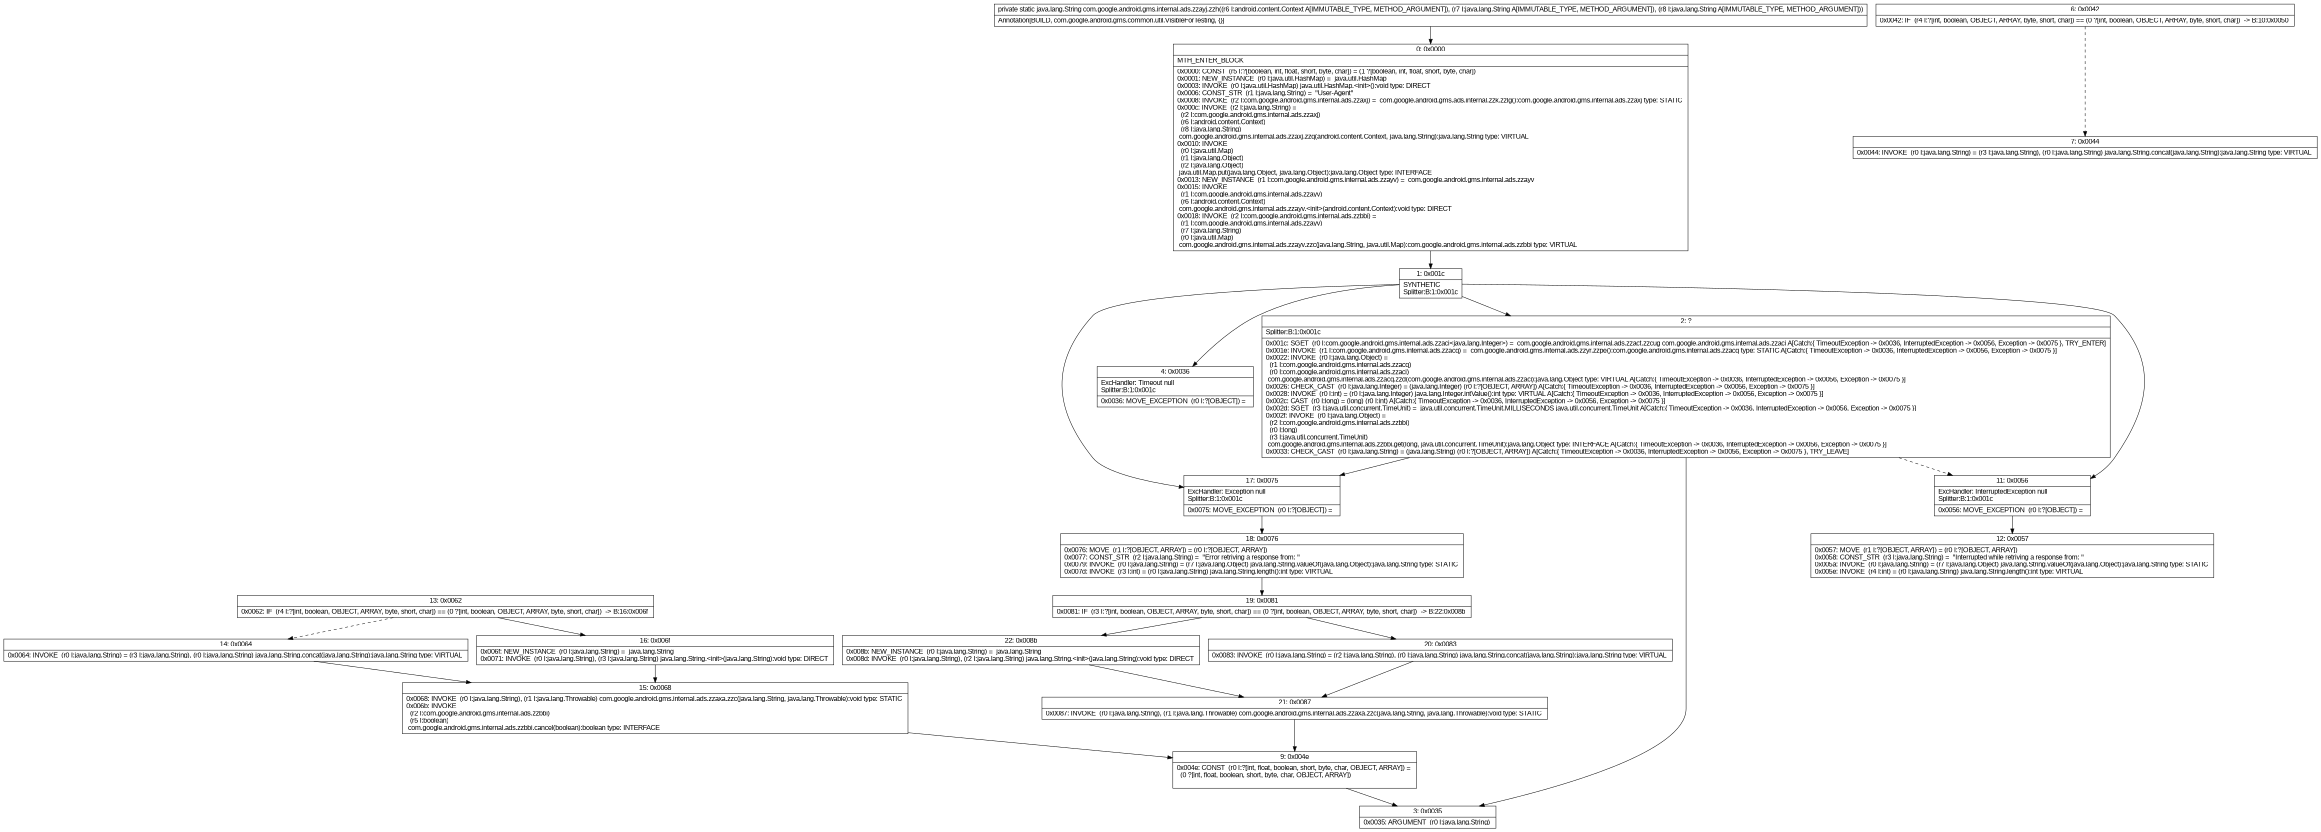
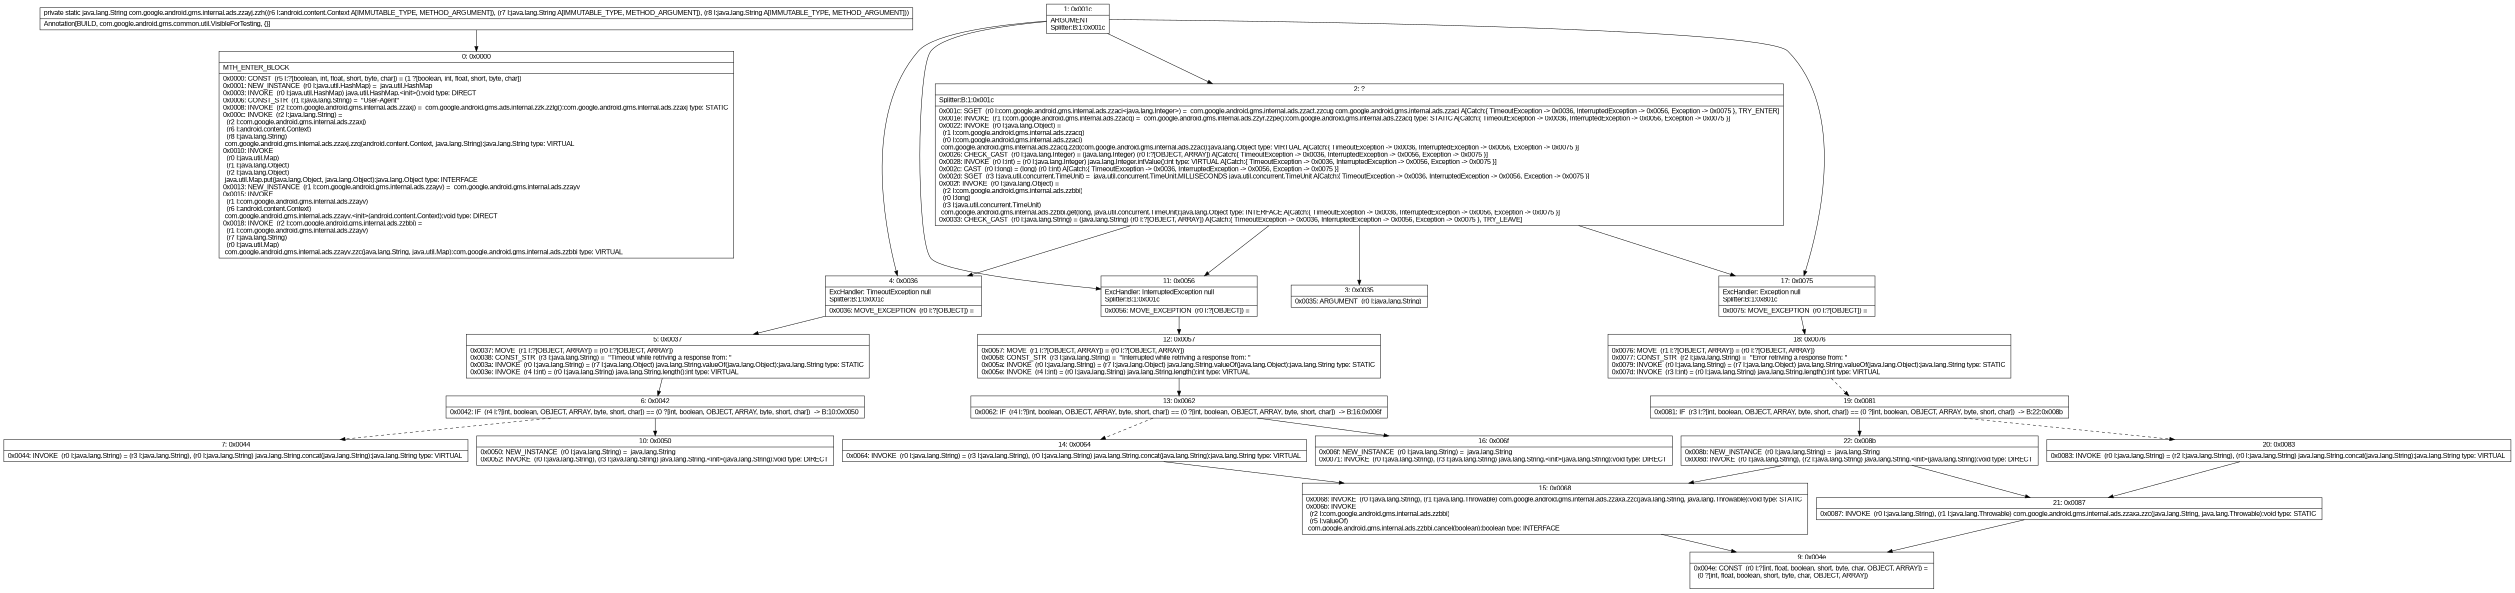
none -> (1052, 250)
(1431, 257) -> none
(1422, 285) -> (1069, 20)
none -> (668, 356)
(1138, 383) -> (880, 292)
none -> (1179, 385)
none -> (655, 451)
(1923, 466) -> (1239, 249)
(1215, 499) -> (1750, 300)
(1262, 584) -> (1838, 385)
(1349, 628) -> (2067, 429)
(655, 671) -> (1739, 474)
(427, 721) -> (1327, 521)
(1369, 796) -> none
